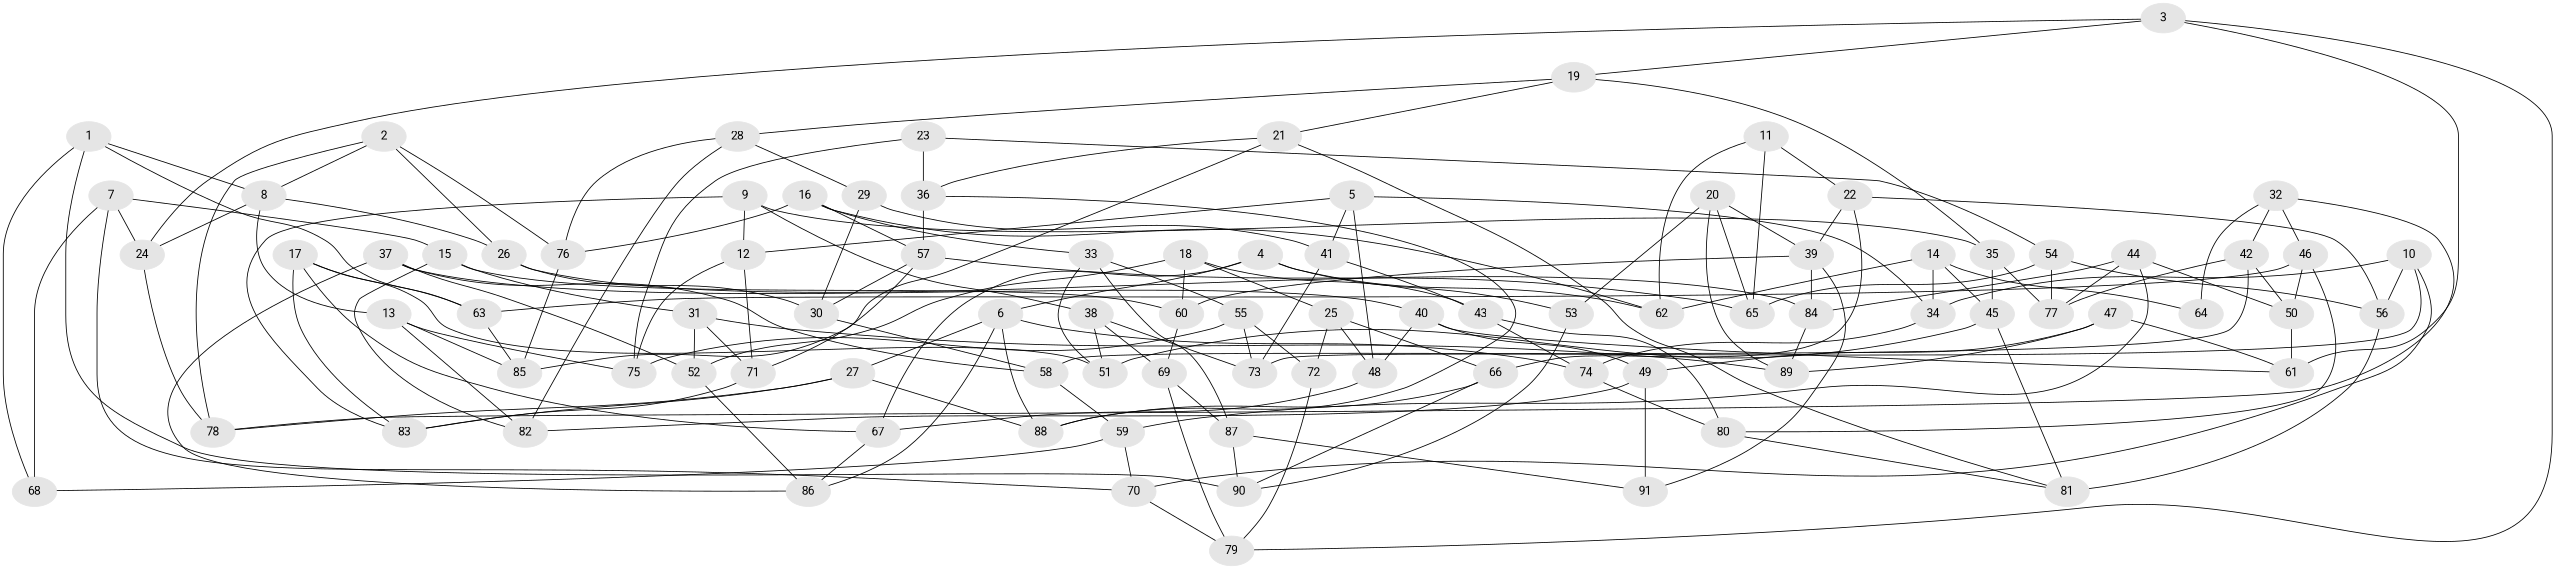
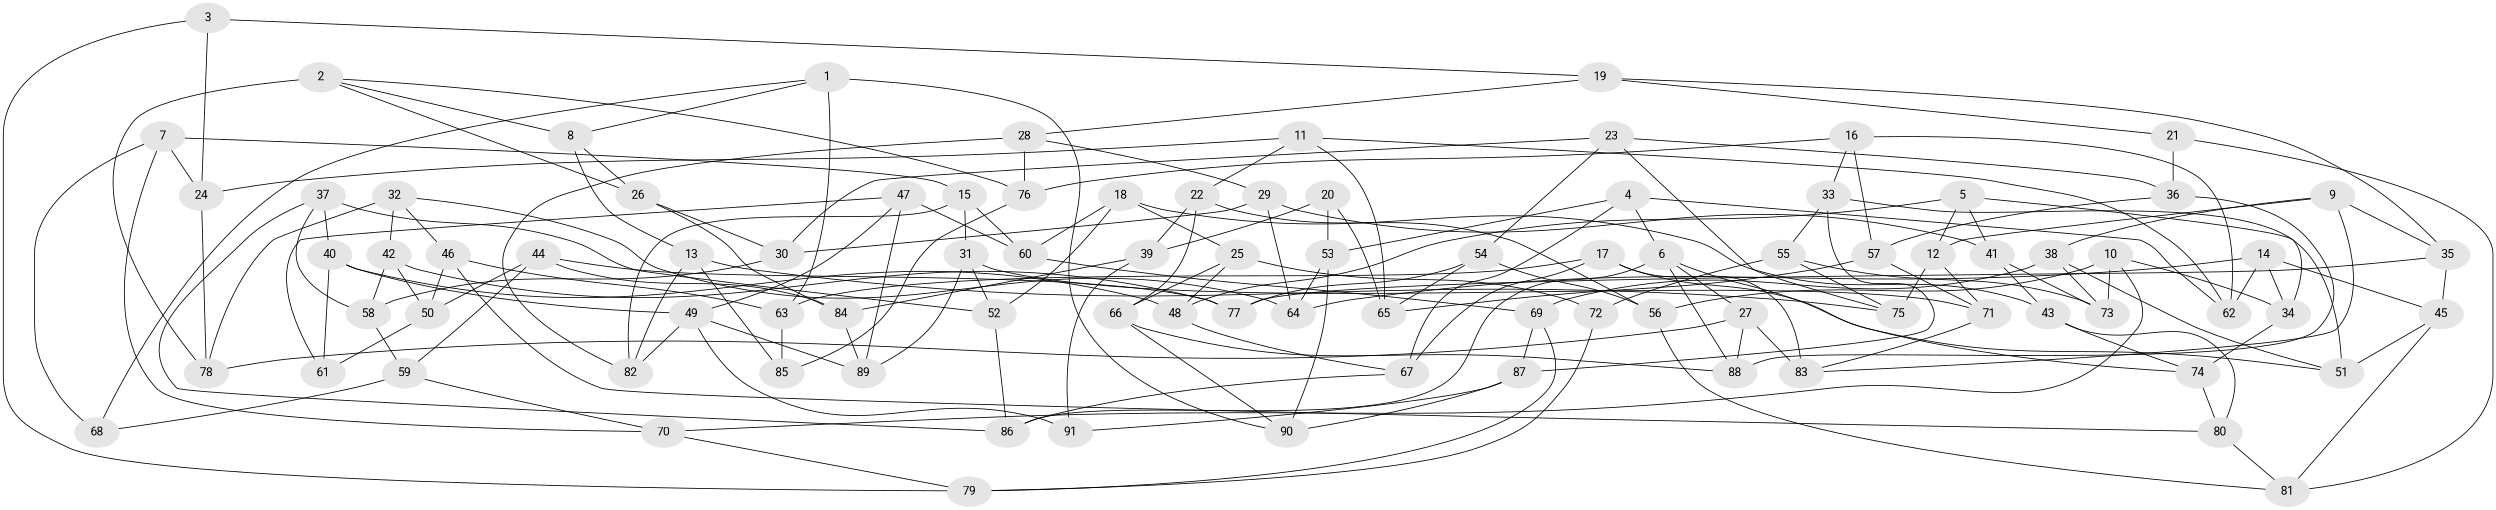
(2458, 147) -> none
(203, 225) -> (803, 159)
none -> (1279, 255)
(1522, 267) -> (958, 222)
(940, 274) -> none
(870, 284) -> (1180, 160)
none -> (1311, 284)
(1714, 309) -> (794, 349)
